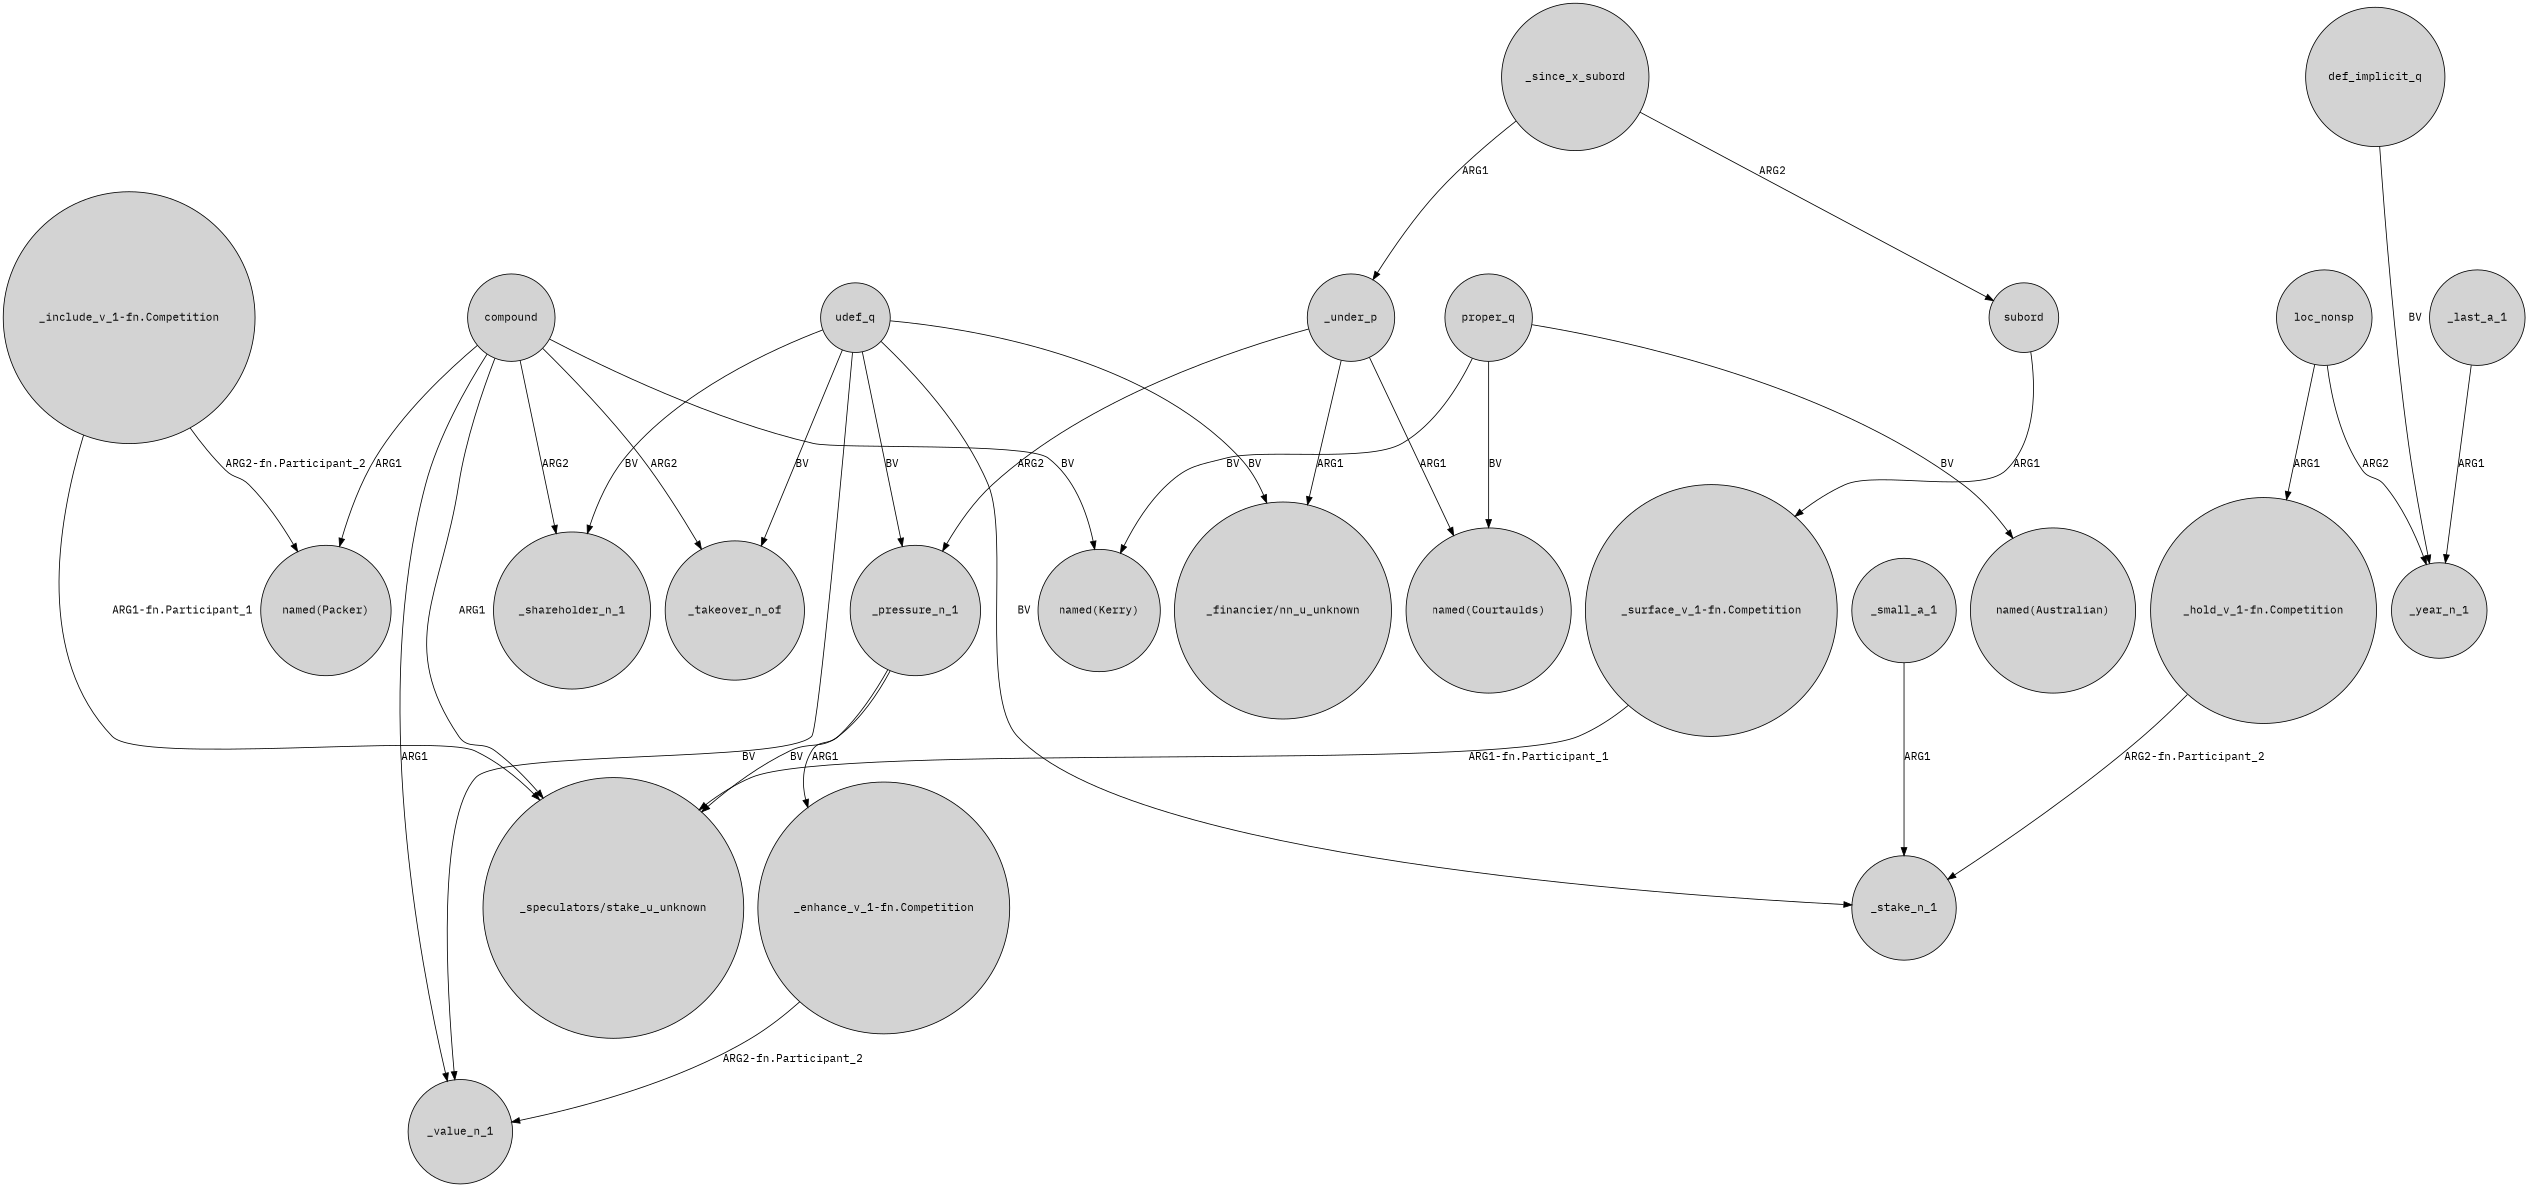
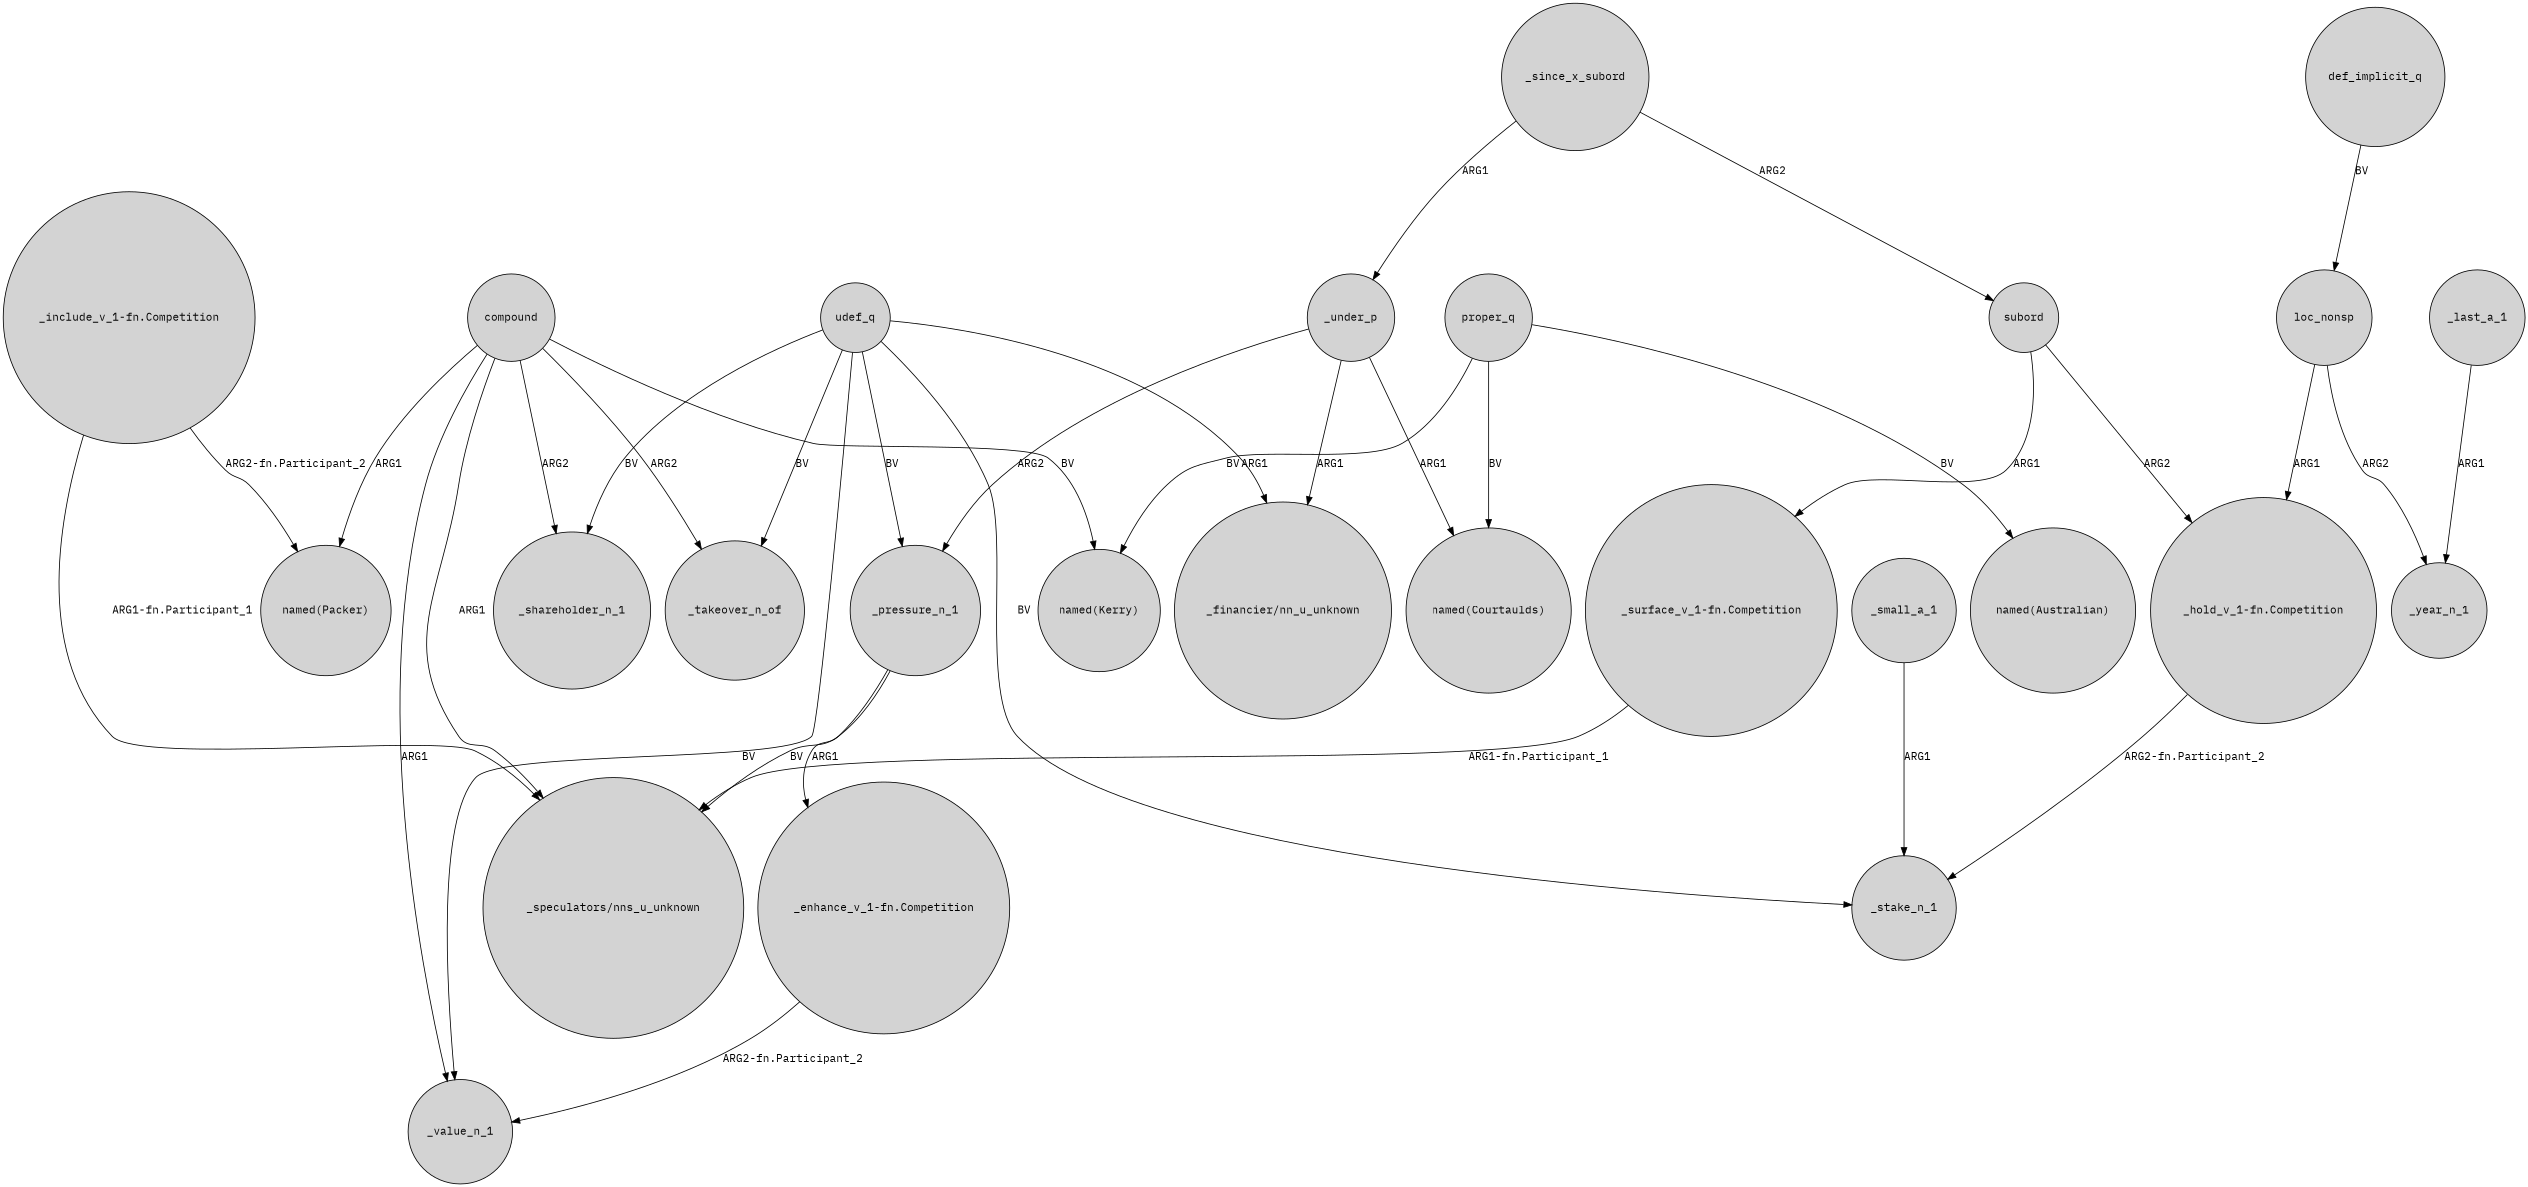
(2397, 352) -> (2348, 204)
none -> (2116, 430)
(1255, 464) -> (1255, 464)
(613, 908) -> (613, 908)
